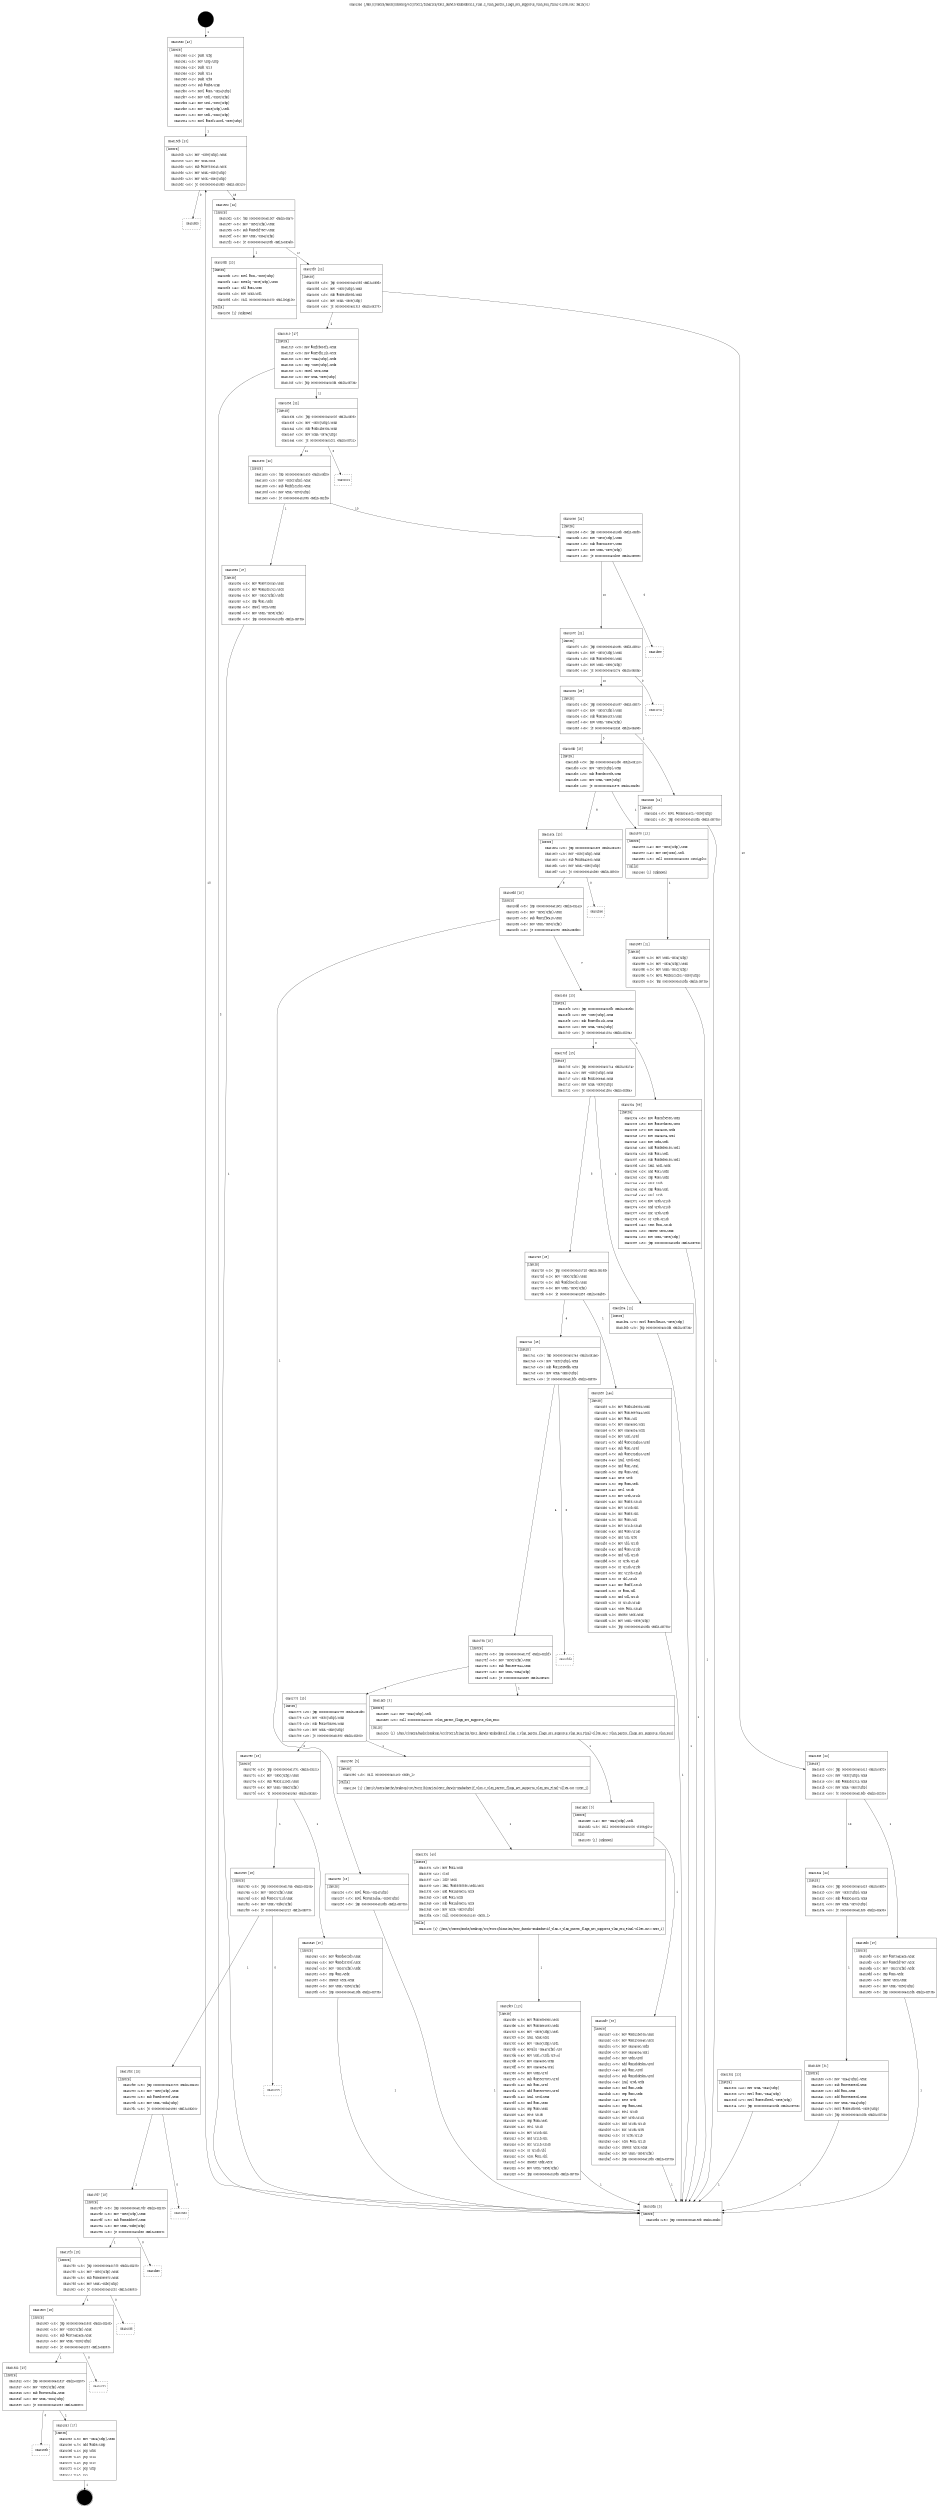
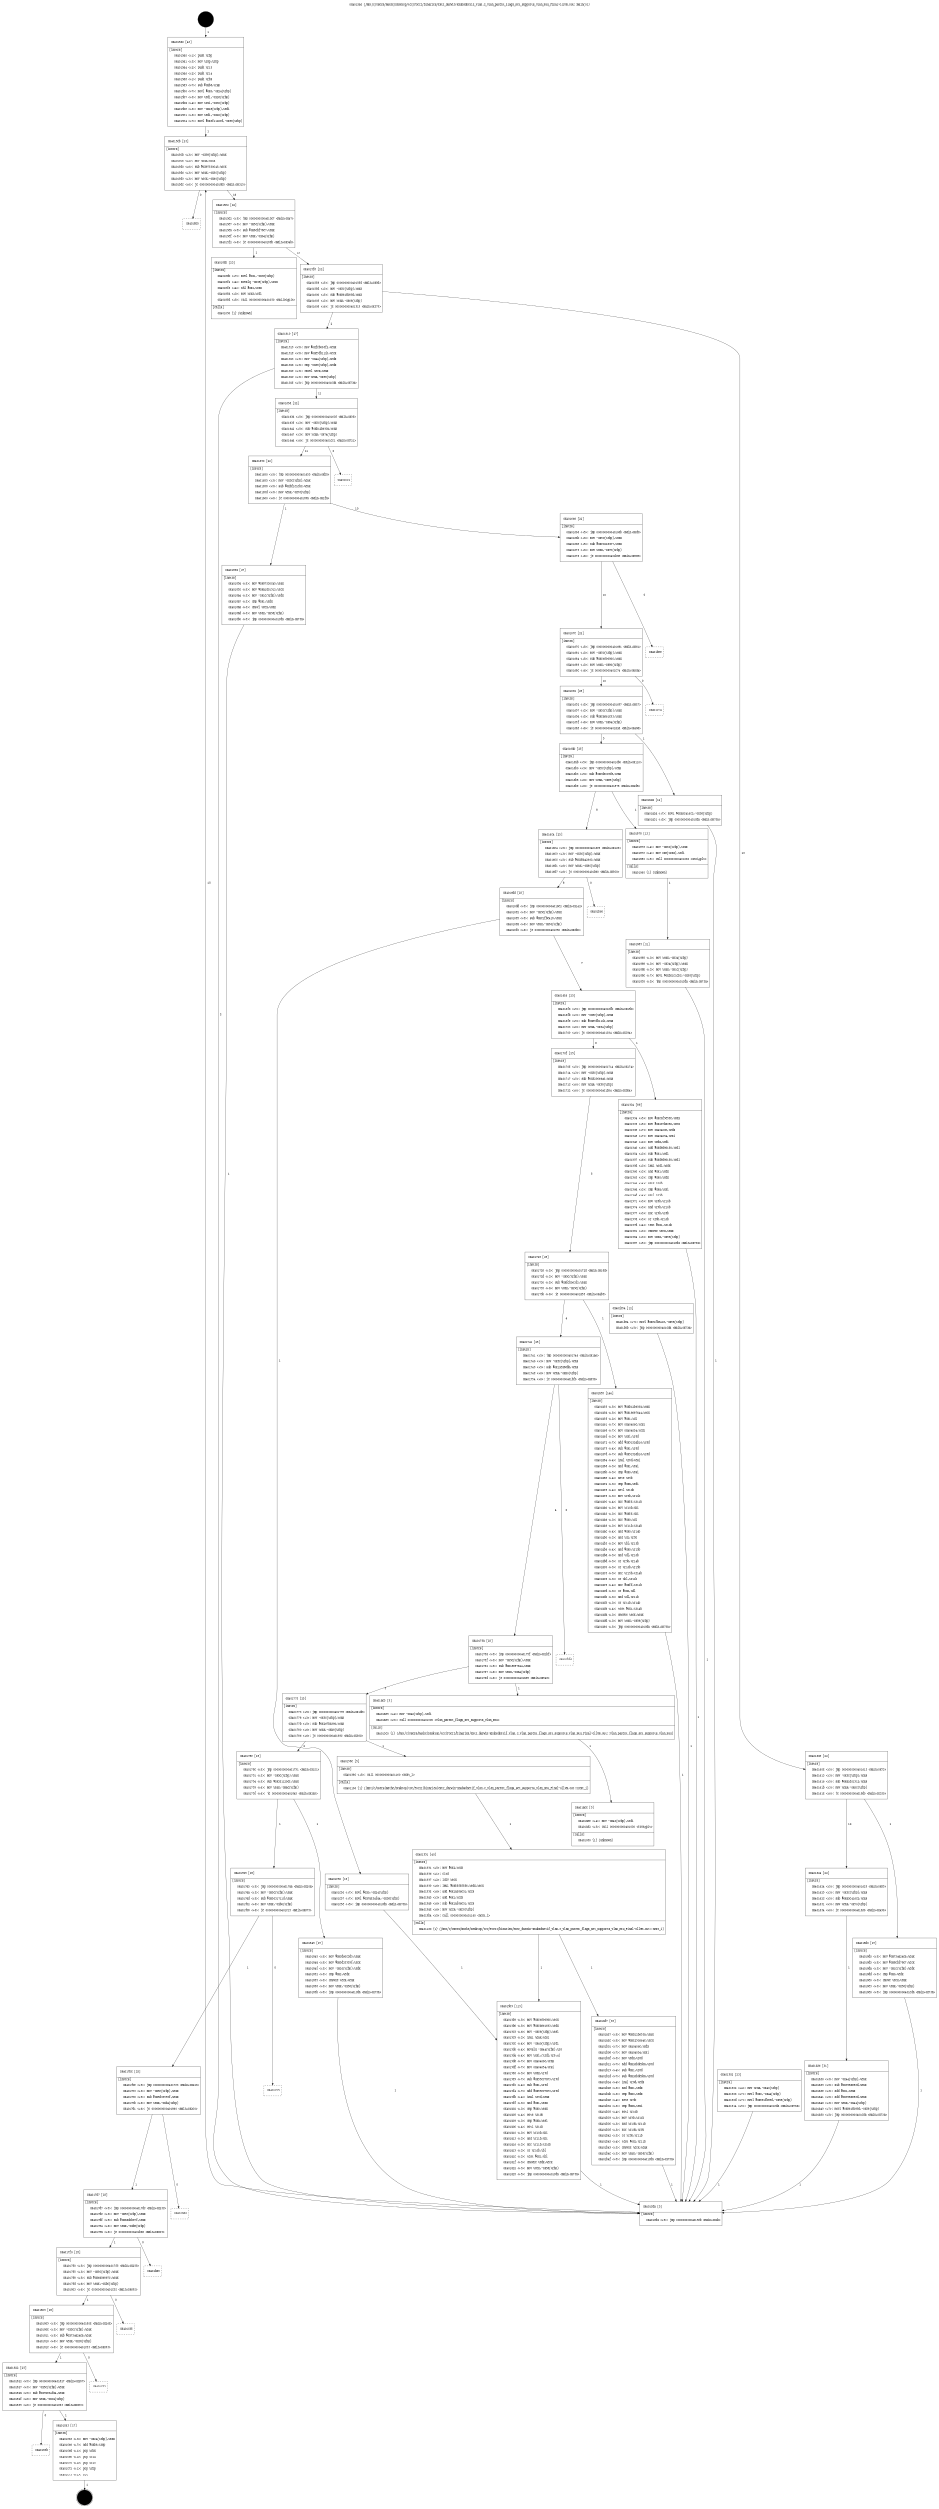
(605, 1202) -> none
(672, 1923) -> (578, 1974)
(445, 2122) -> (440, 1974)
